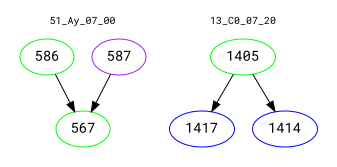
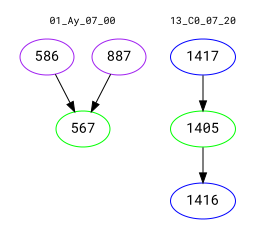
(83, 22) -> (83, 22)
(47, 57) -> (47, 57)
(119, 57) -> (119, 57)
(225, 88) -> (203, 88)
(285, 129) -> (203, 201)
